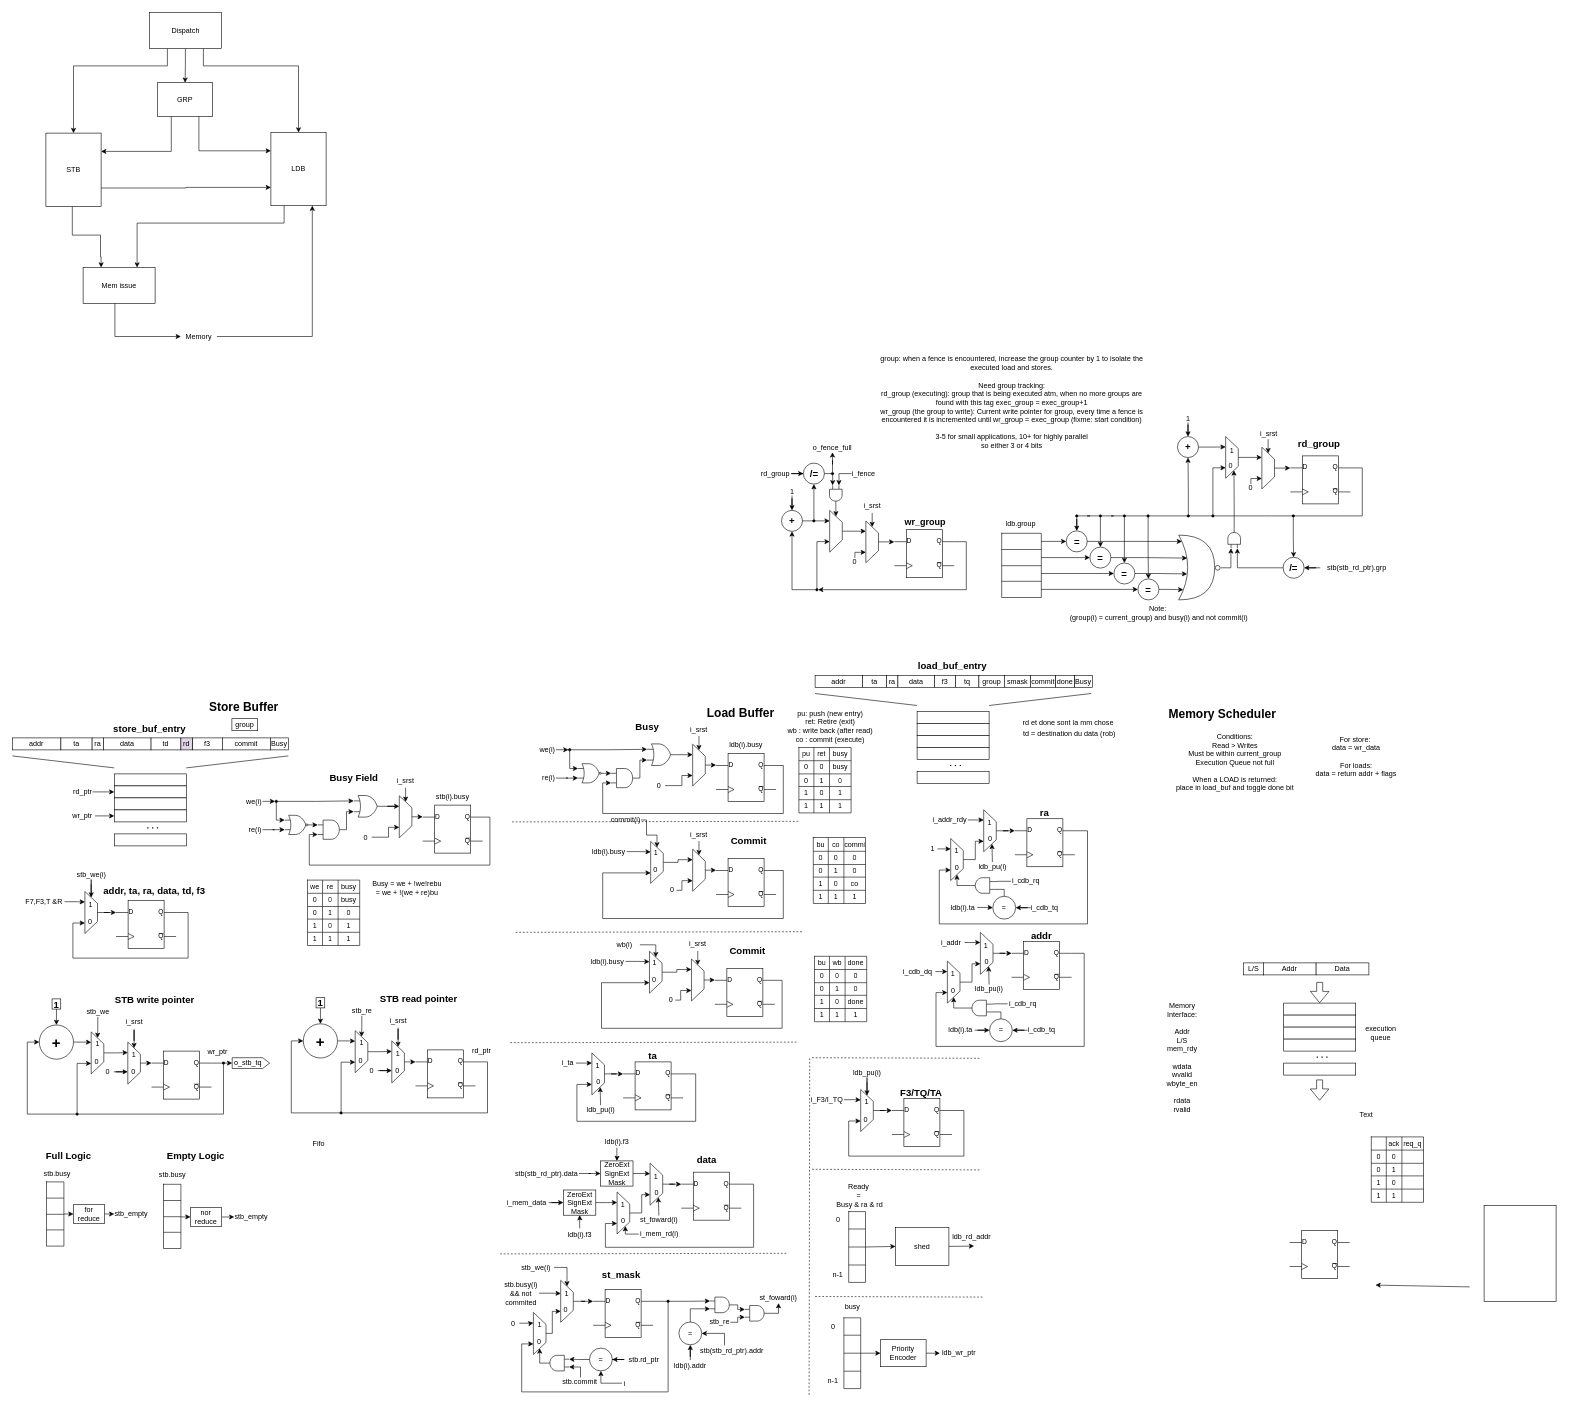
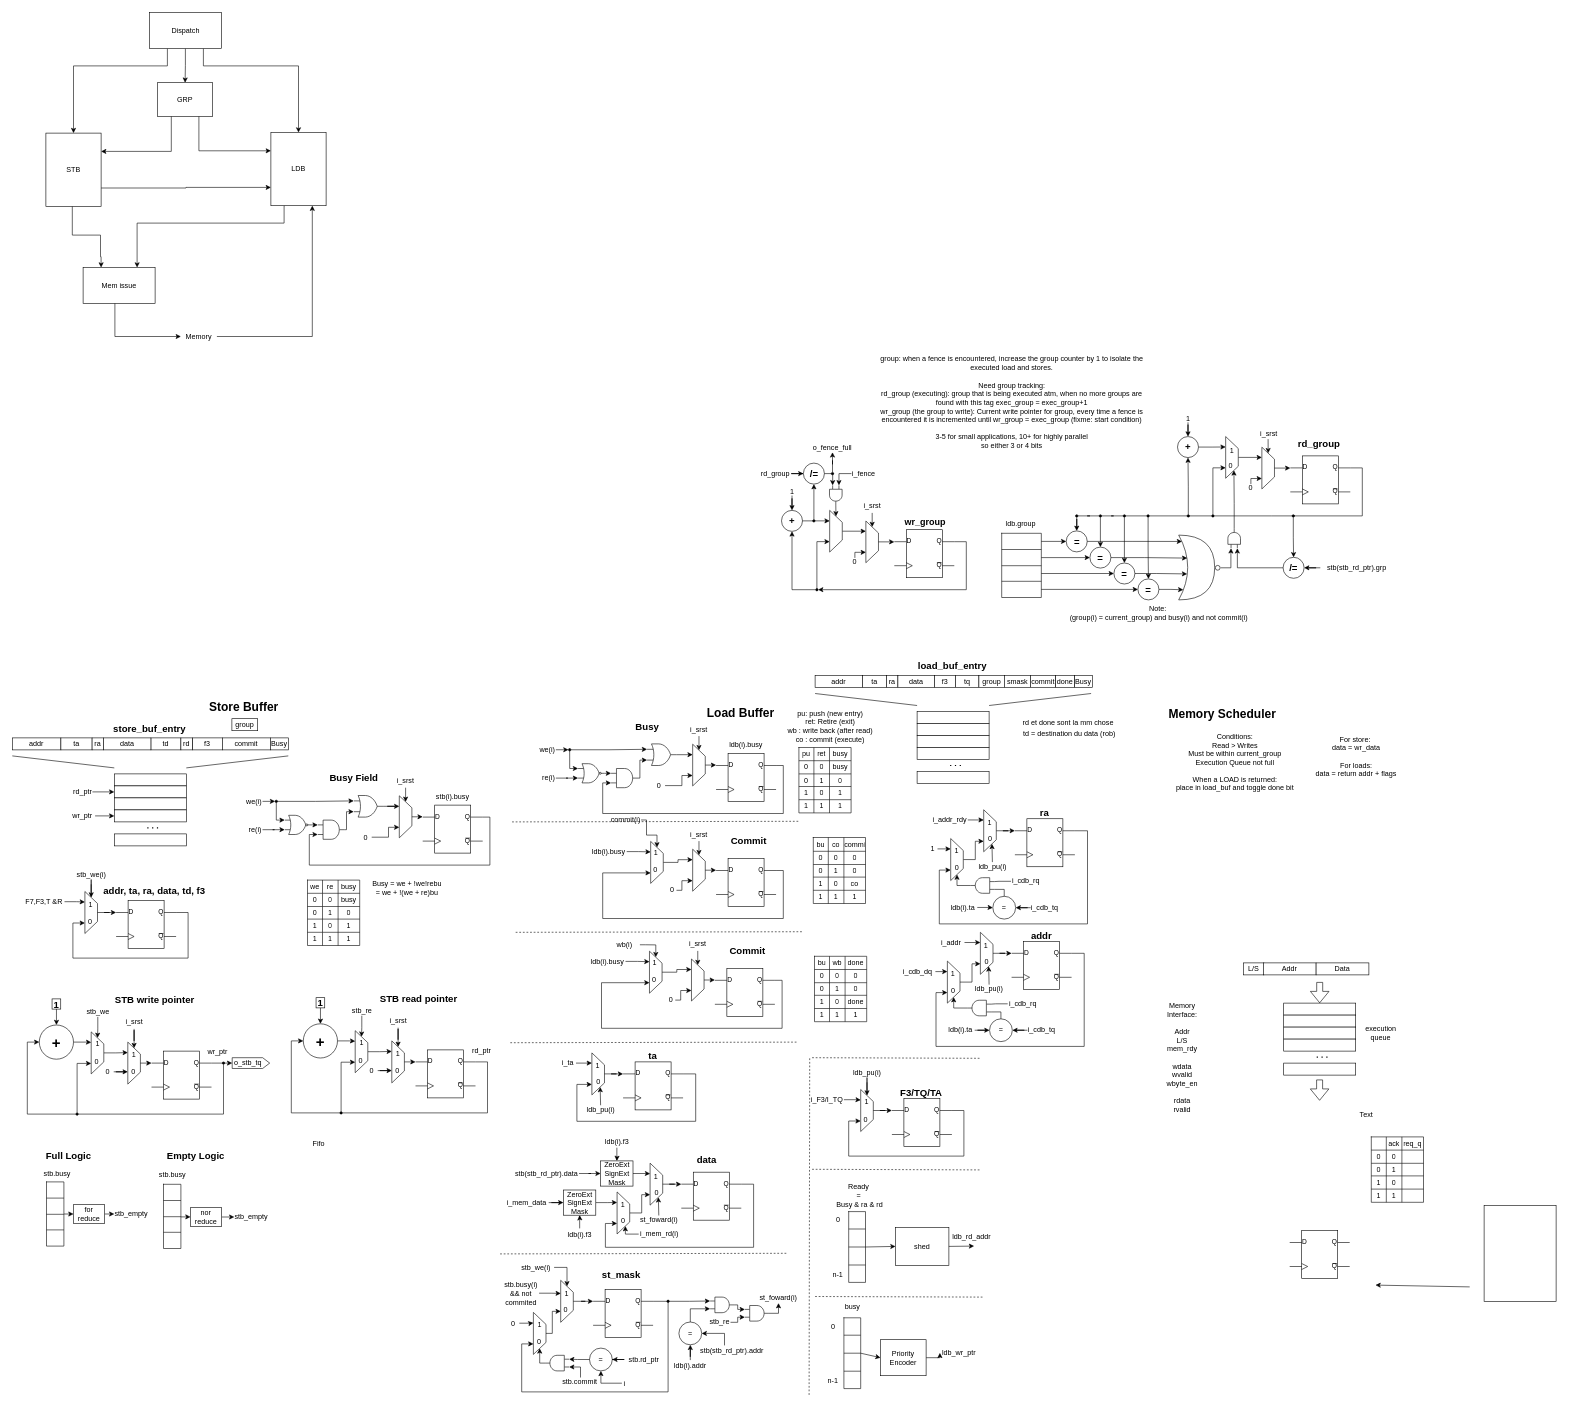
(187, 744) -> (187, 744)
(903, 1353) -> (903, 1358)
